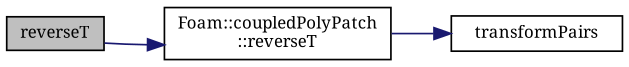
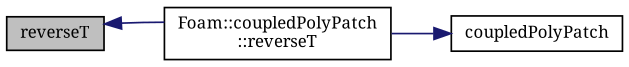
(537, 34) -> (537, 34)
(126, 44) -> (143, 22)
